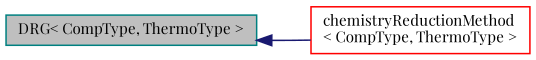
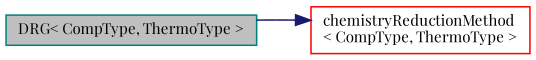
(291, 40) -> (276, 20)
